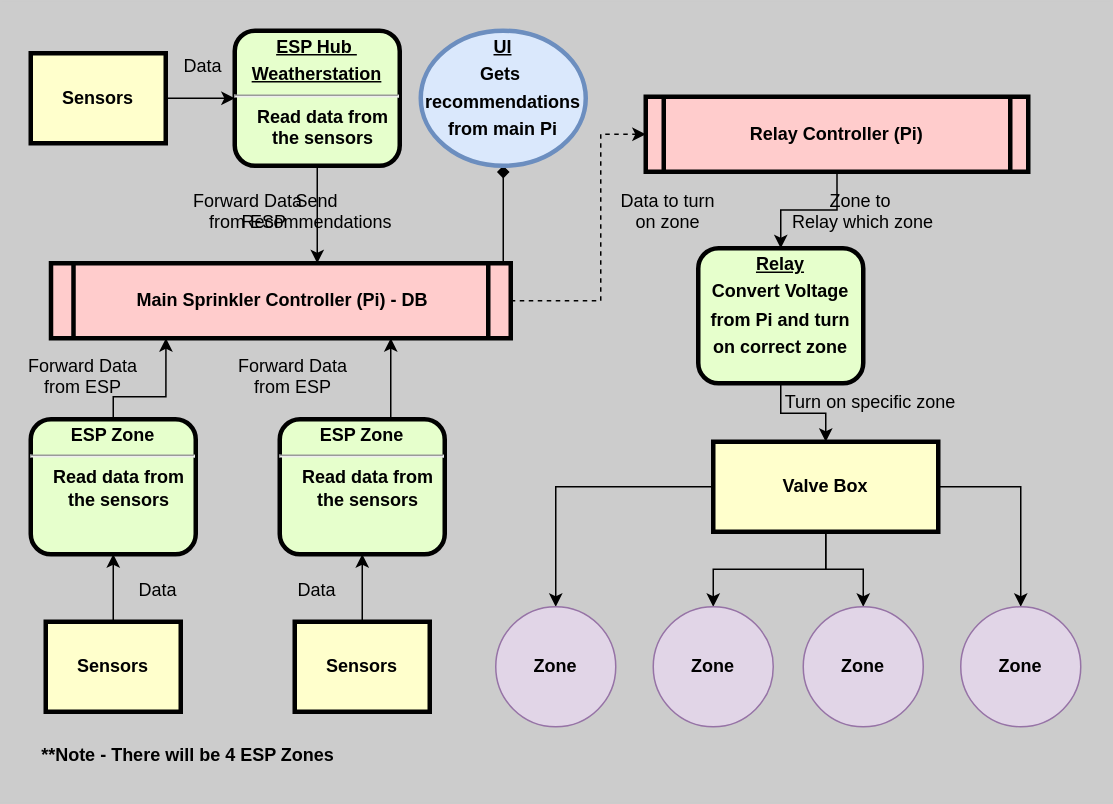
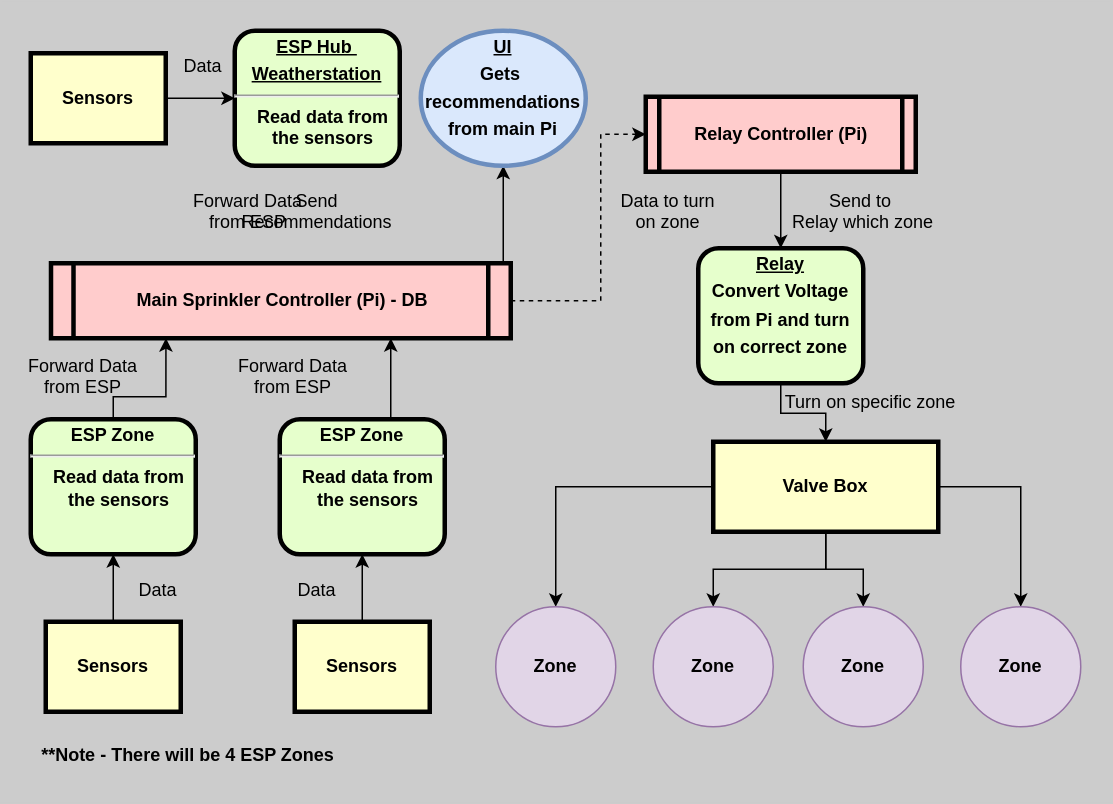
(837, 134) -> (781, 134)
(503, 178) -> (503, 177)
(863, 201) -> (863, 201)
(317, 209) -> none
